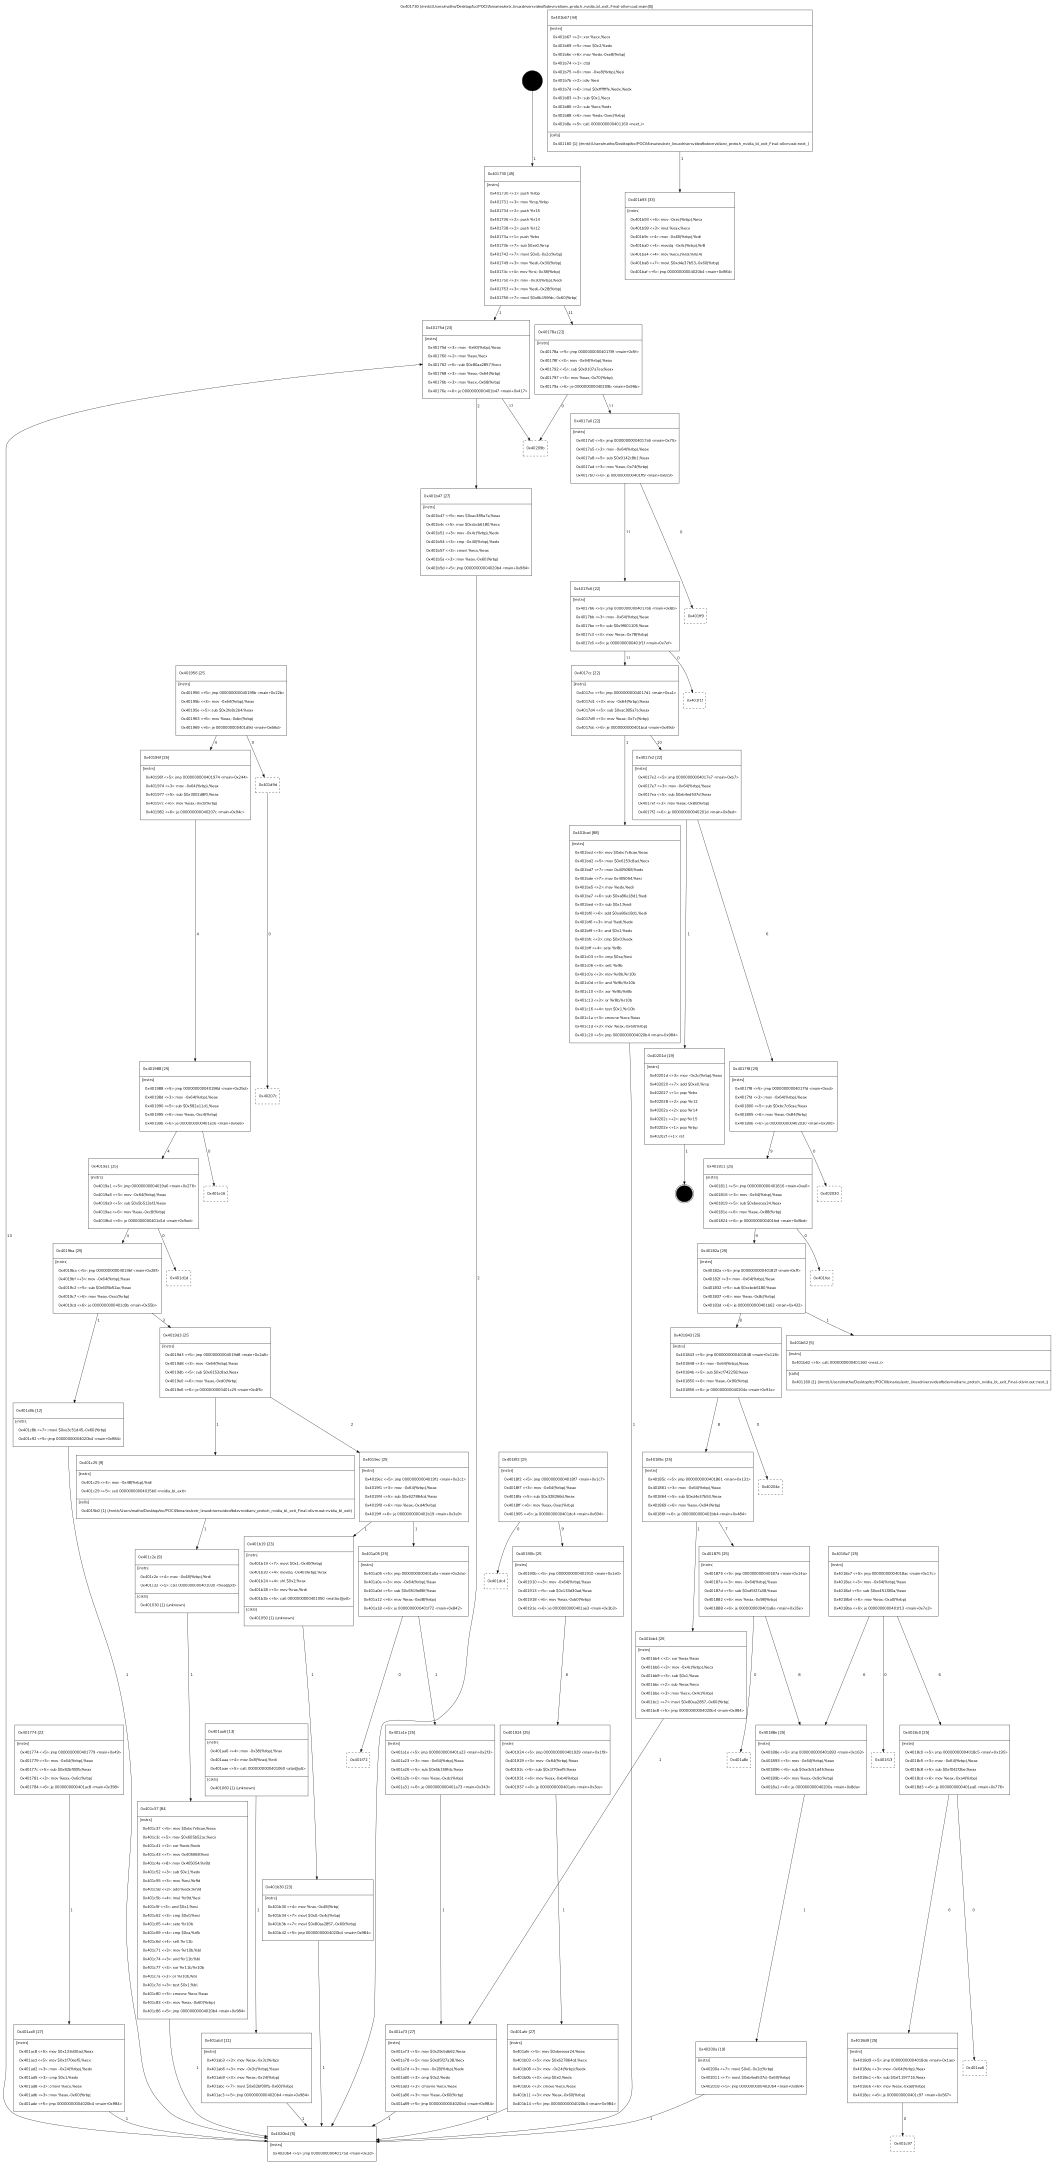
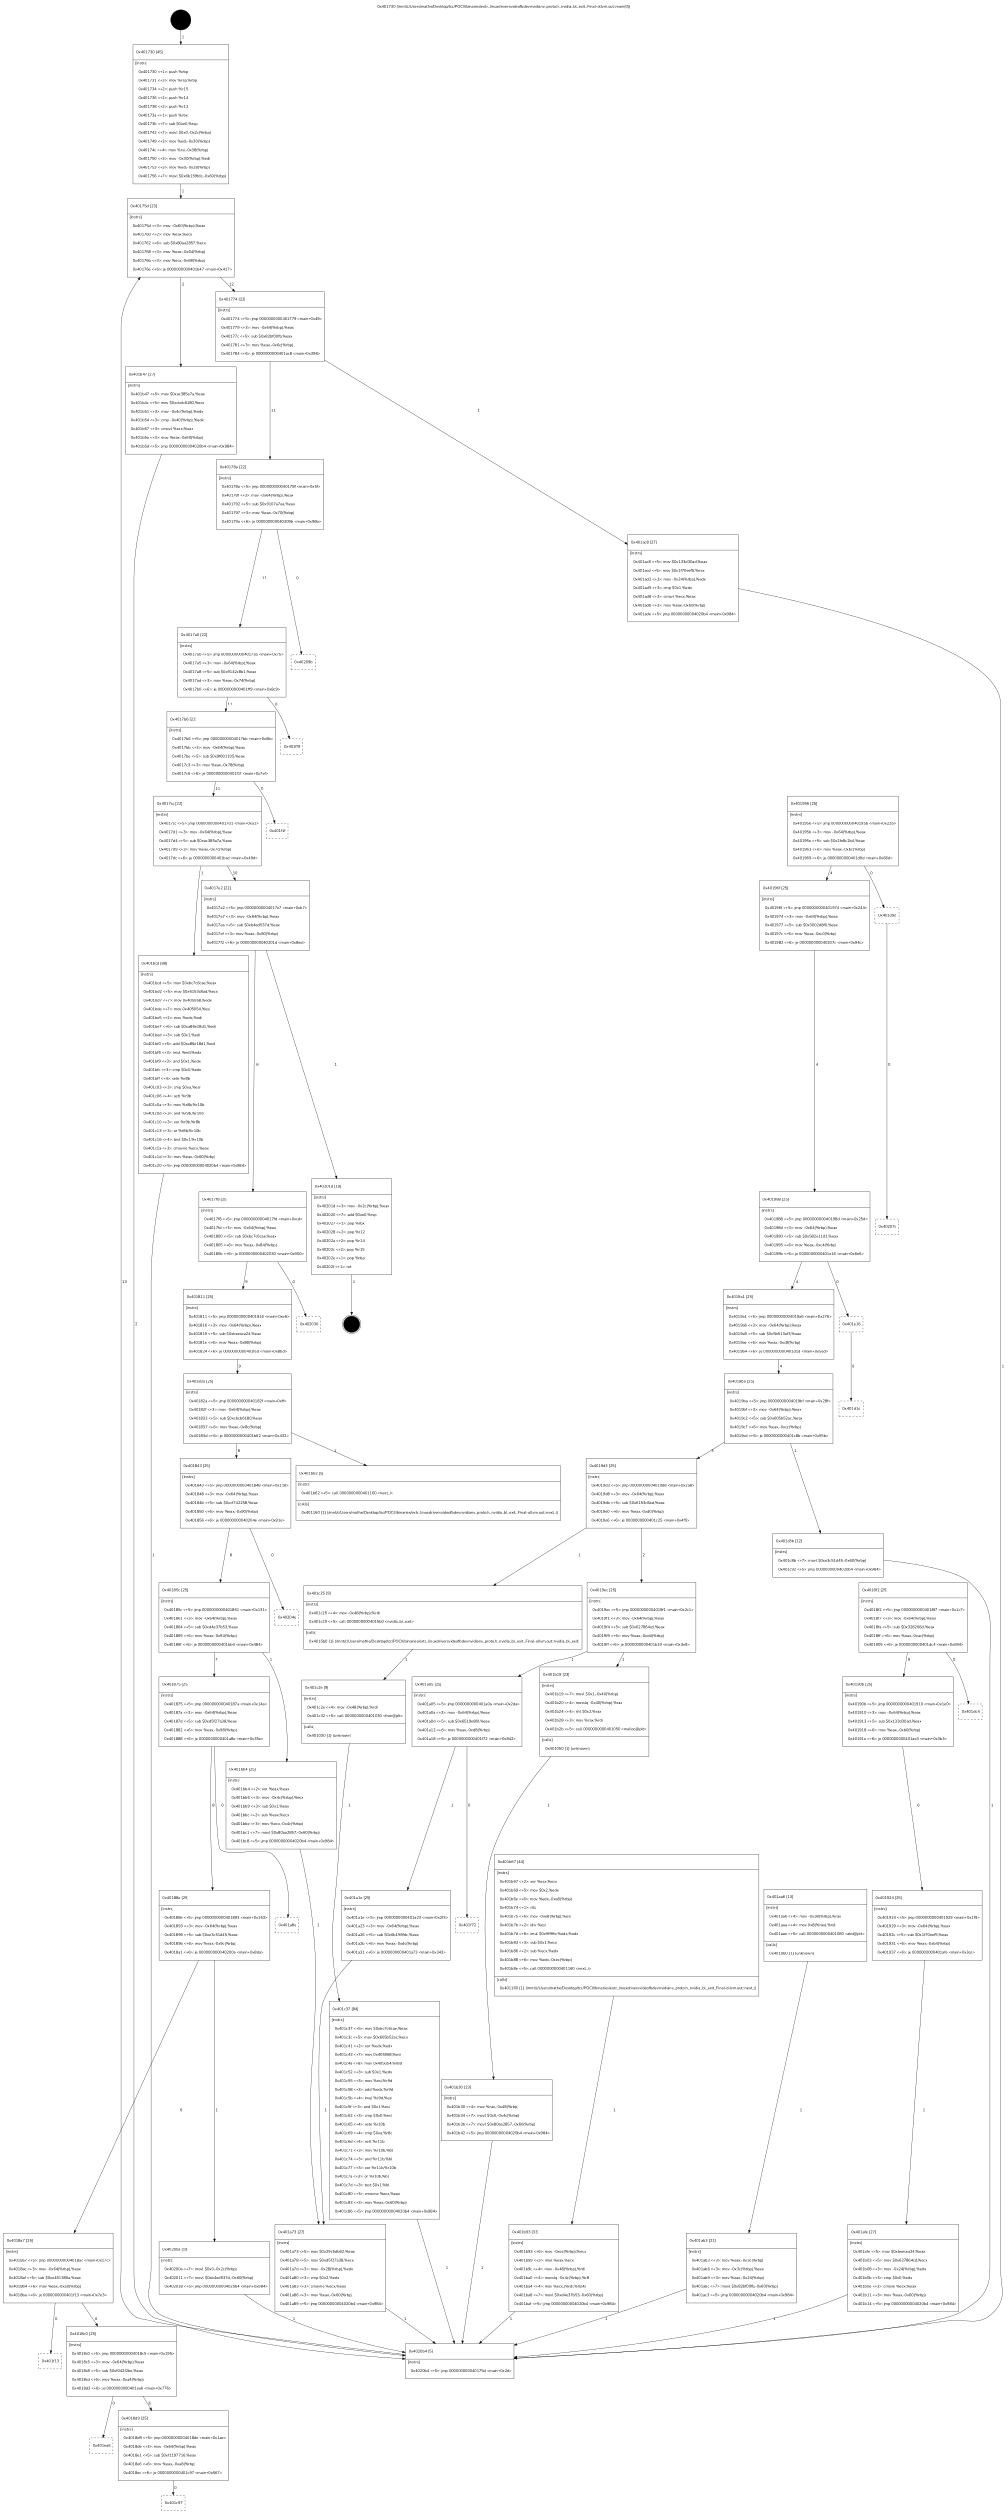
(568, 314) -> (270, 409)
(515, 419) -> (227, 283)
(166, 1248) -> (851, 1365)
(822, 1278) -> none
(848, 1669) -> (137, 2095)
none -> (498, 2327)
